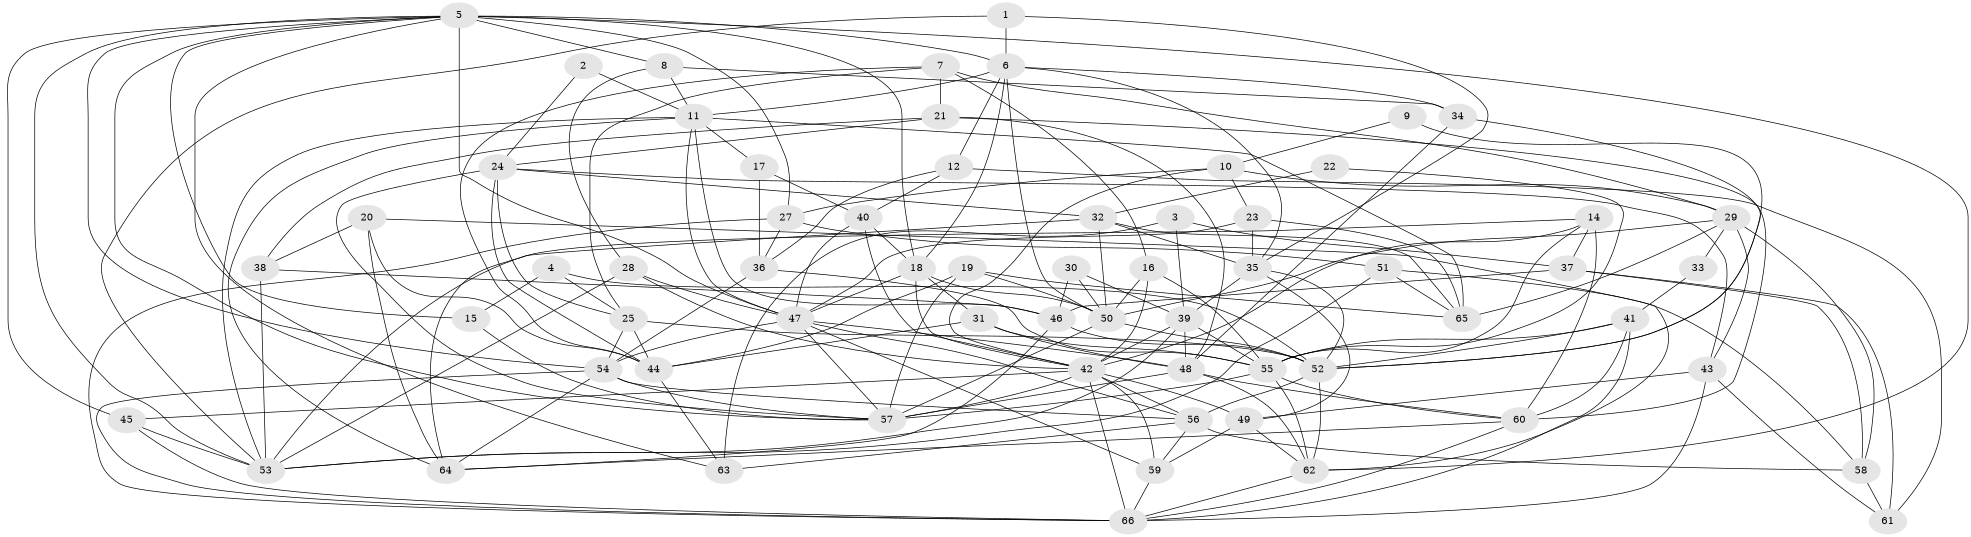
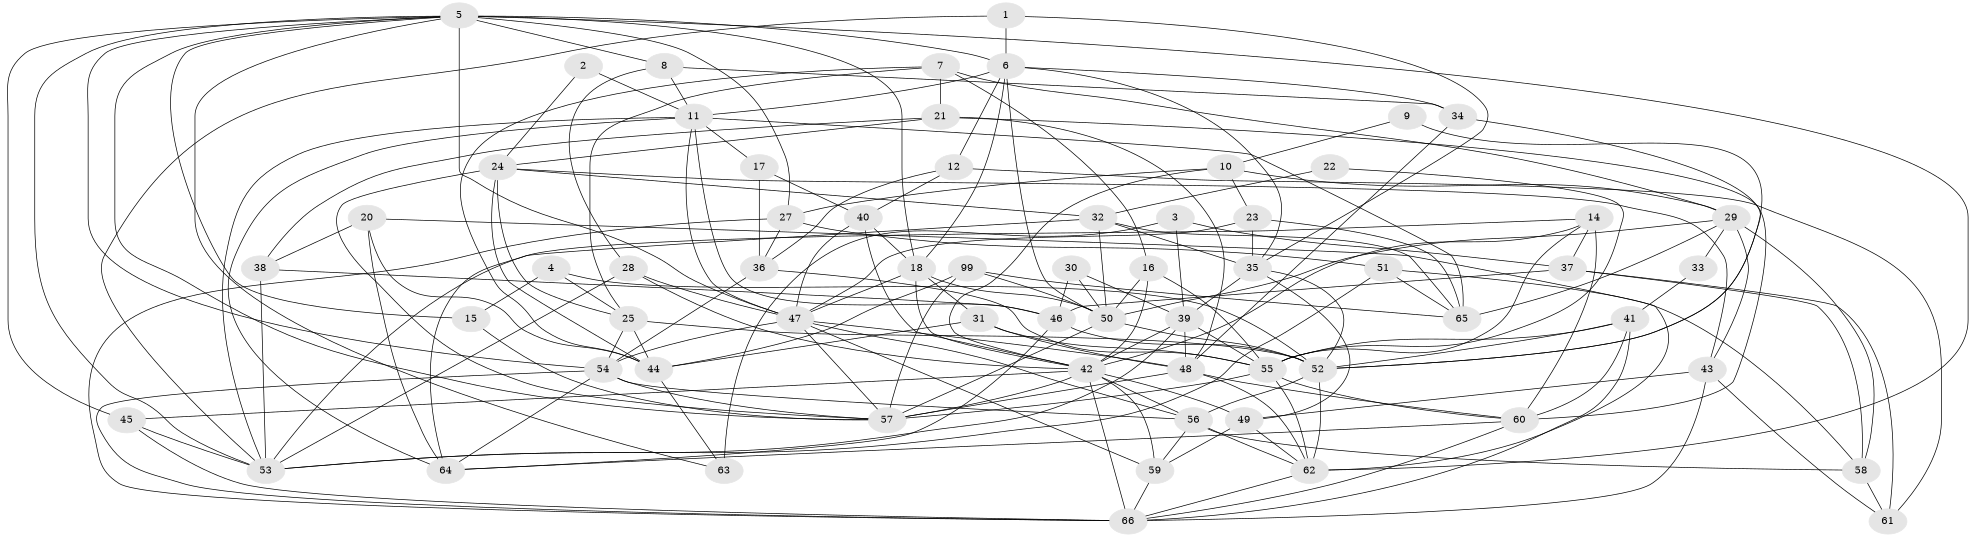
(967, 268) -> (967, 268)
(1024, 439) -> (1251, 447)
